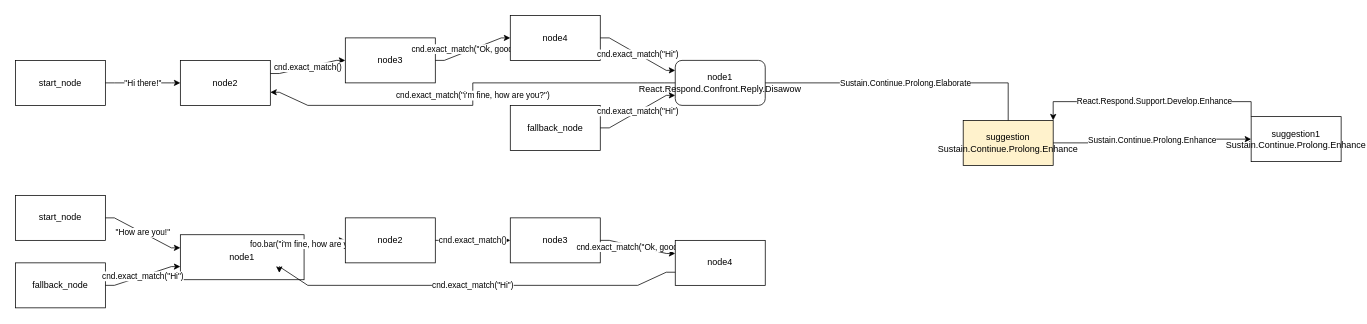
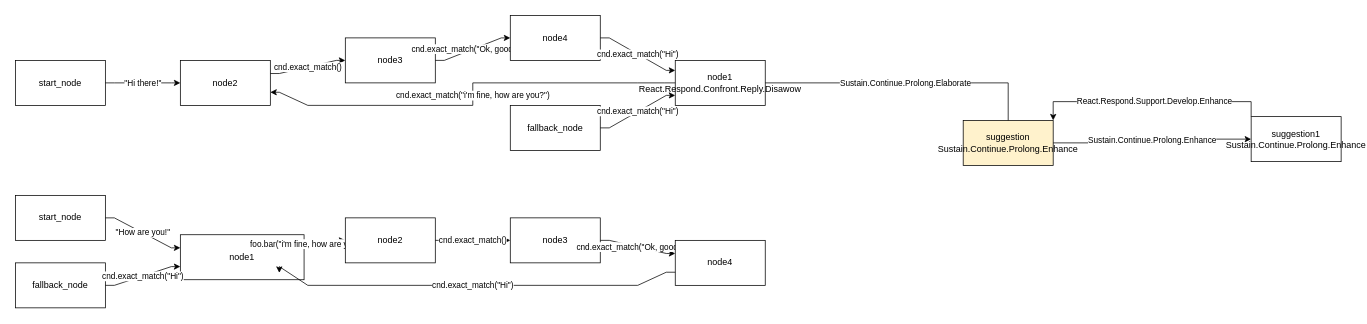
(720, 83) -> (720, 83)
